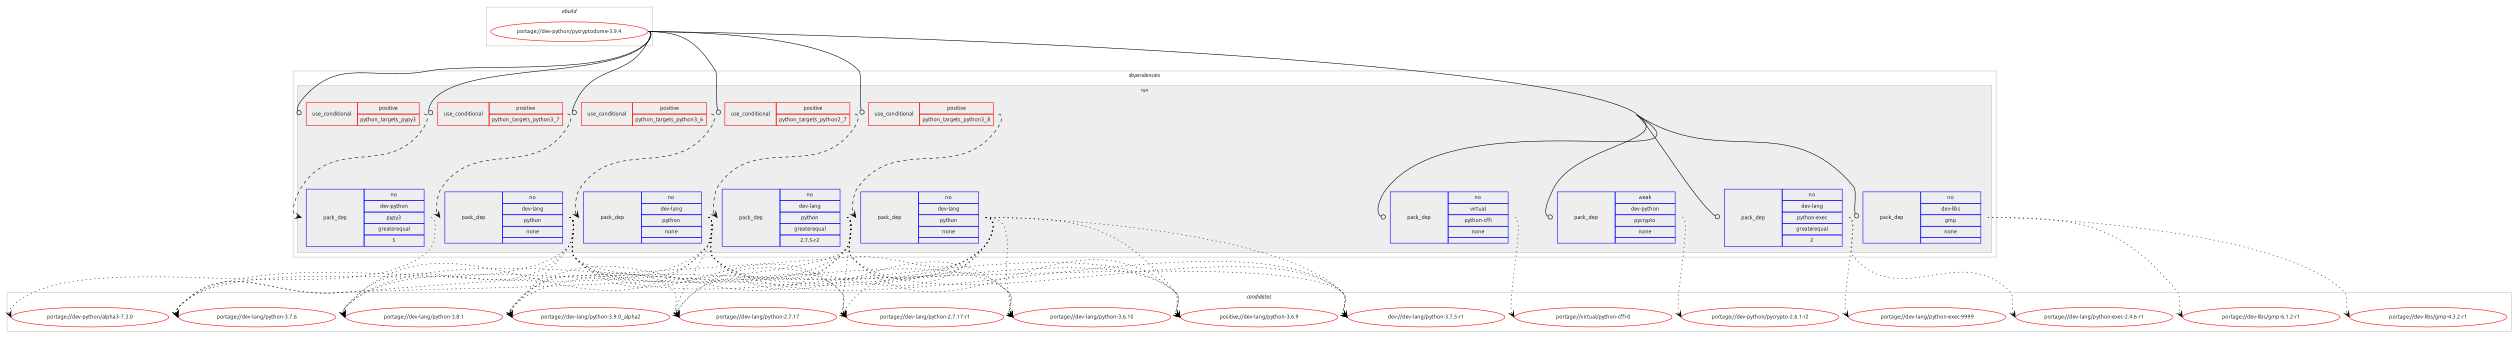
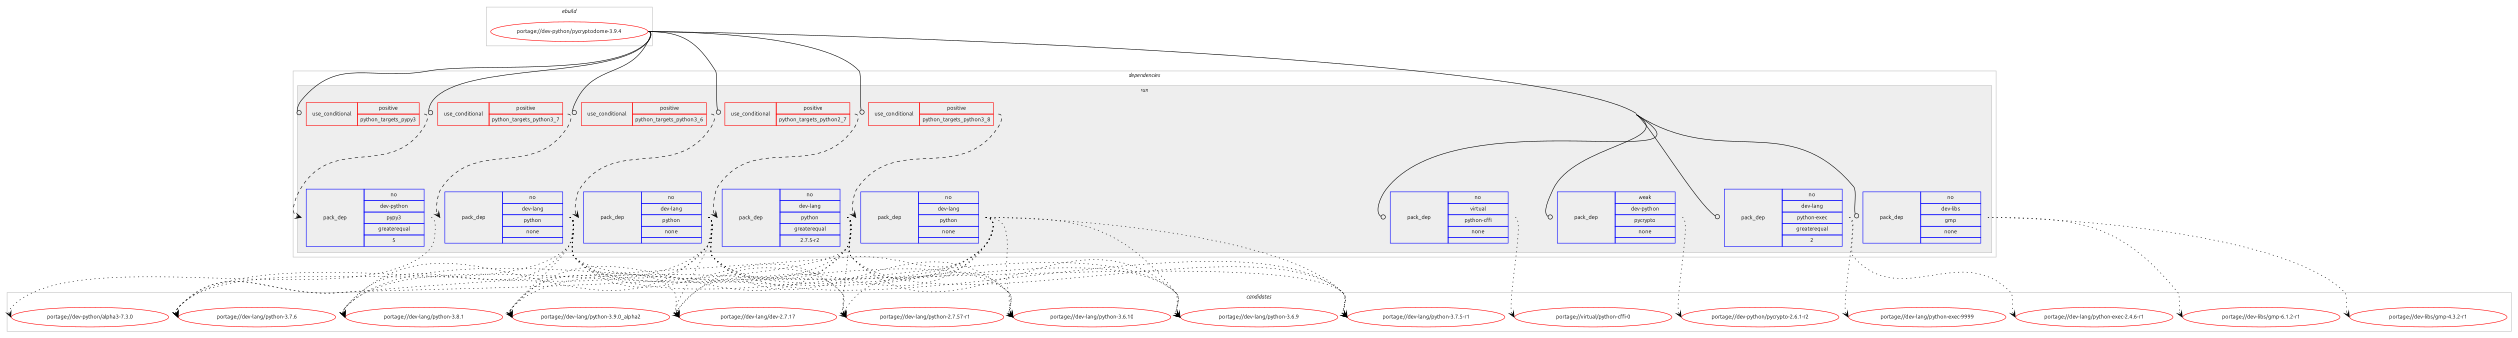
(758, 317) -> (758, 317)
(925, 317) -> (925, 317)
(1259, 317) -> (1259, 317)
(1426, 317) -> (1426, 317)
